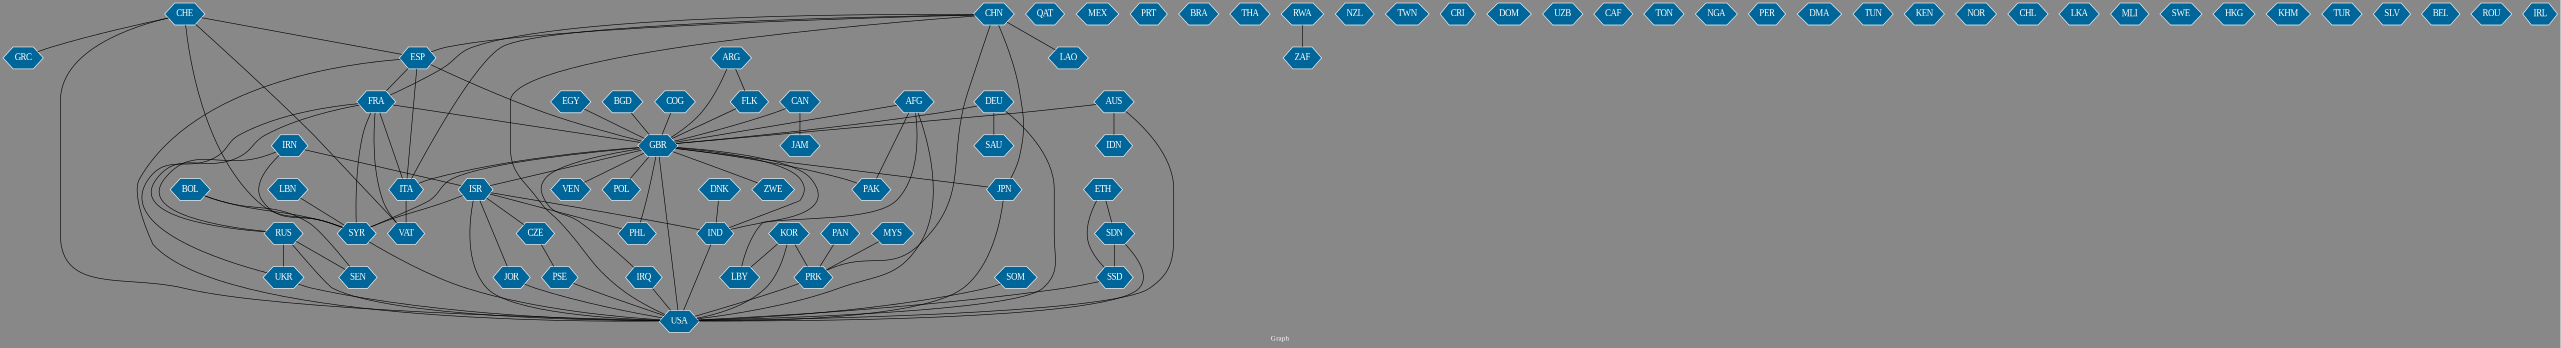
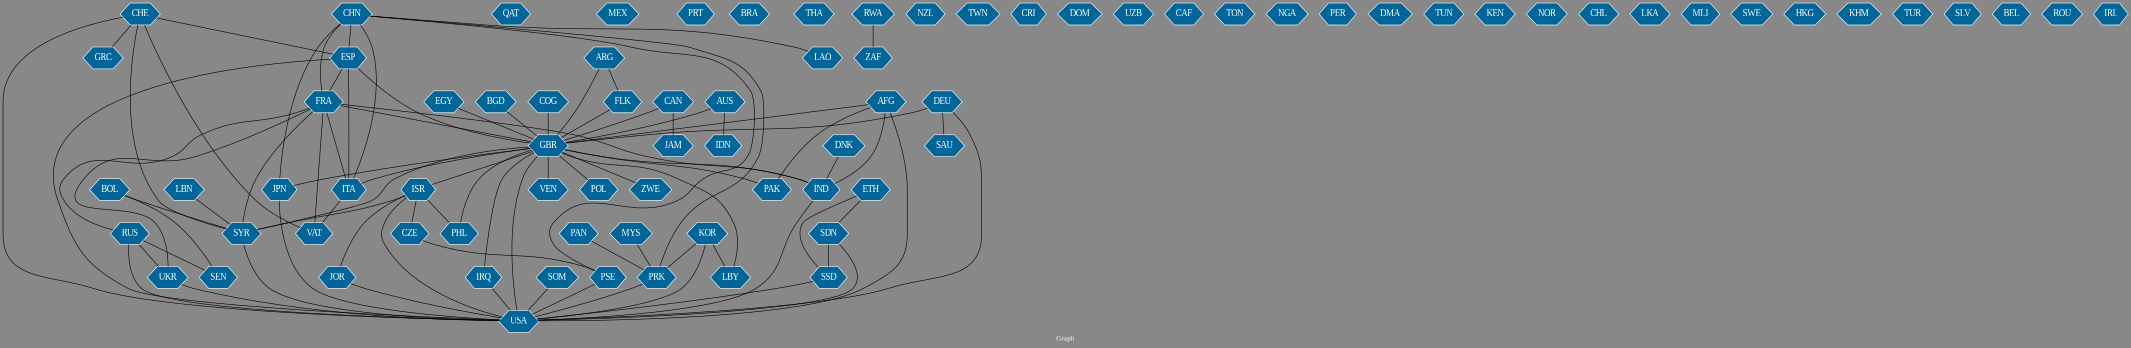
(599, 62) -> (738, 76)
(290, 146) -> none
(595, 211) -> (553, 131)
(1154, 285) -> none
